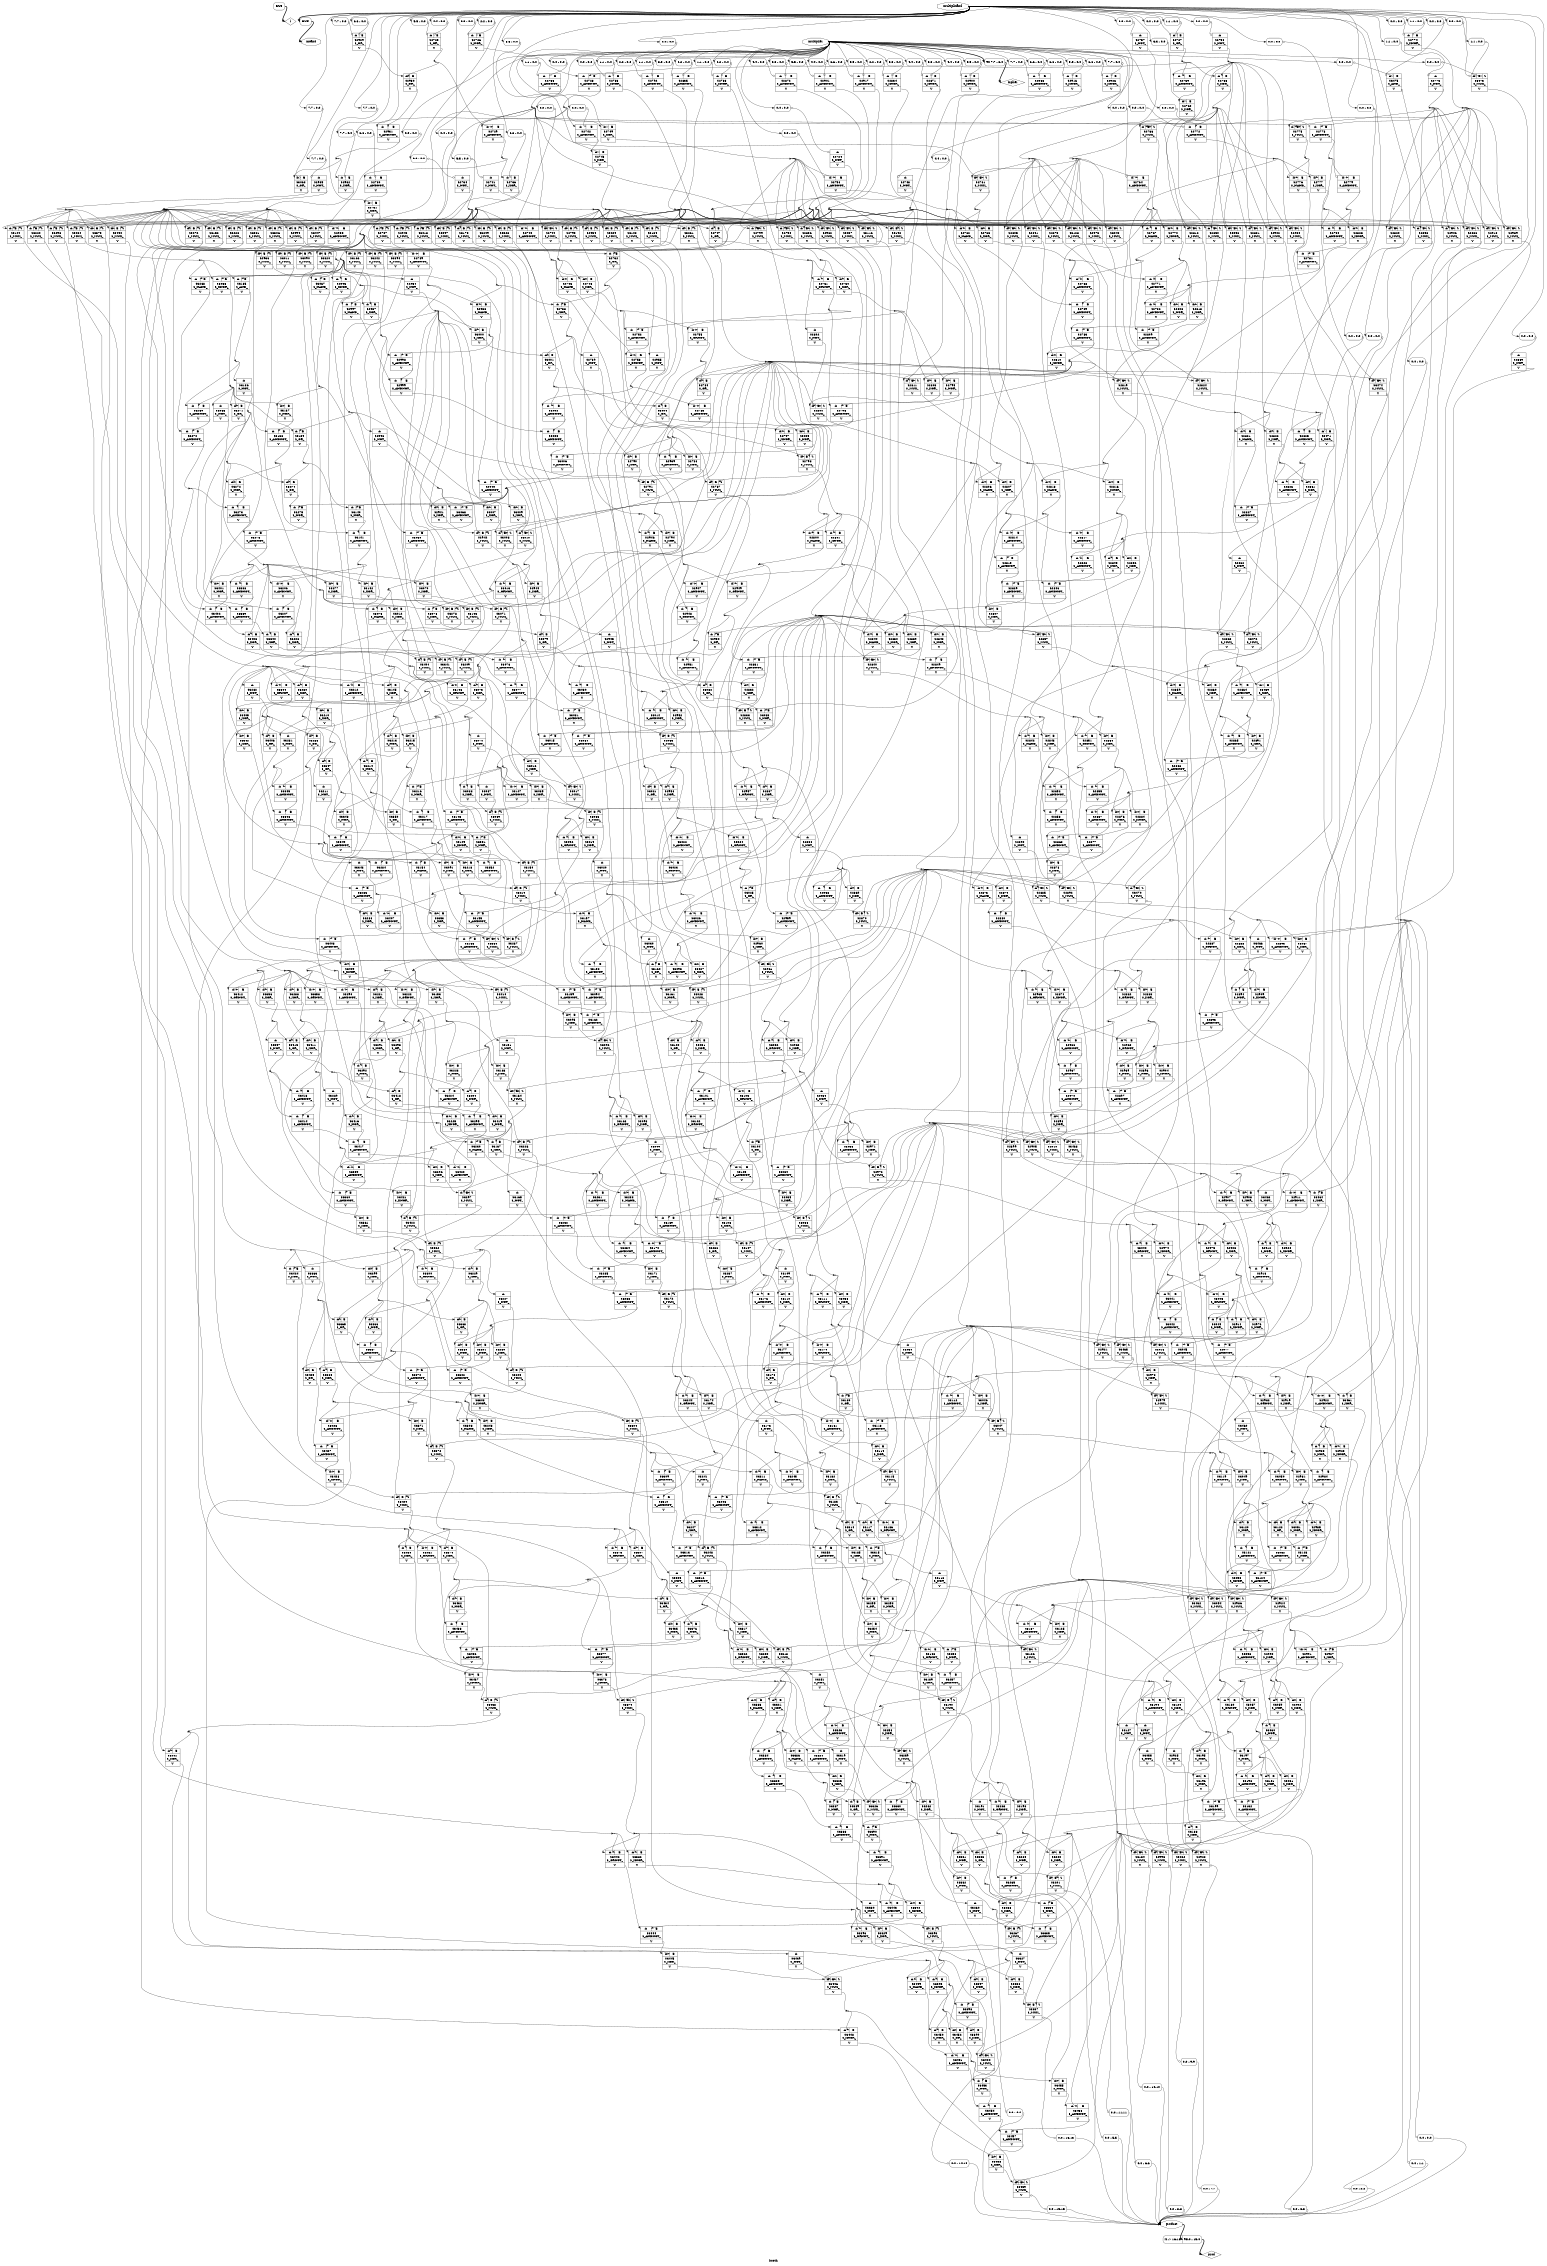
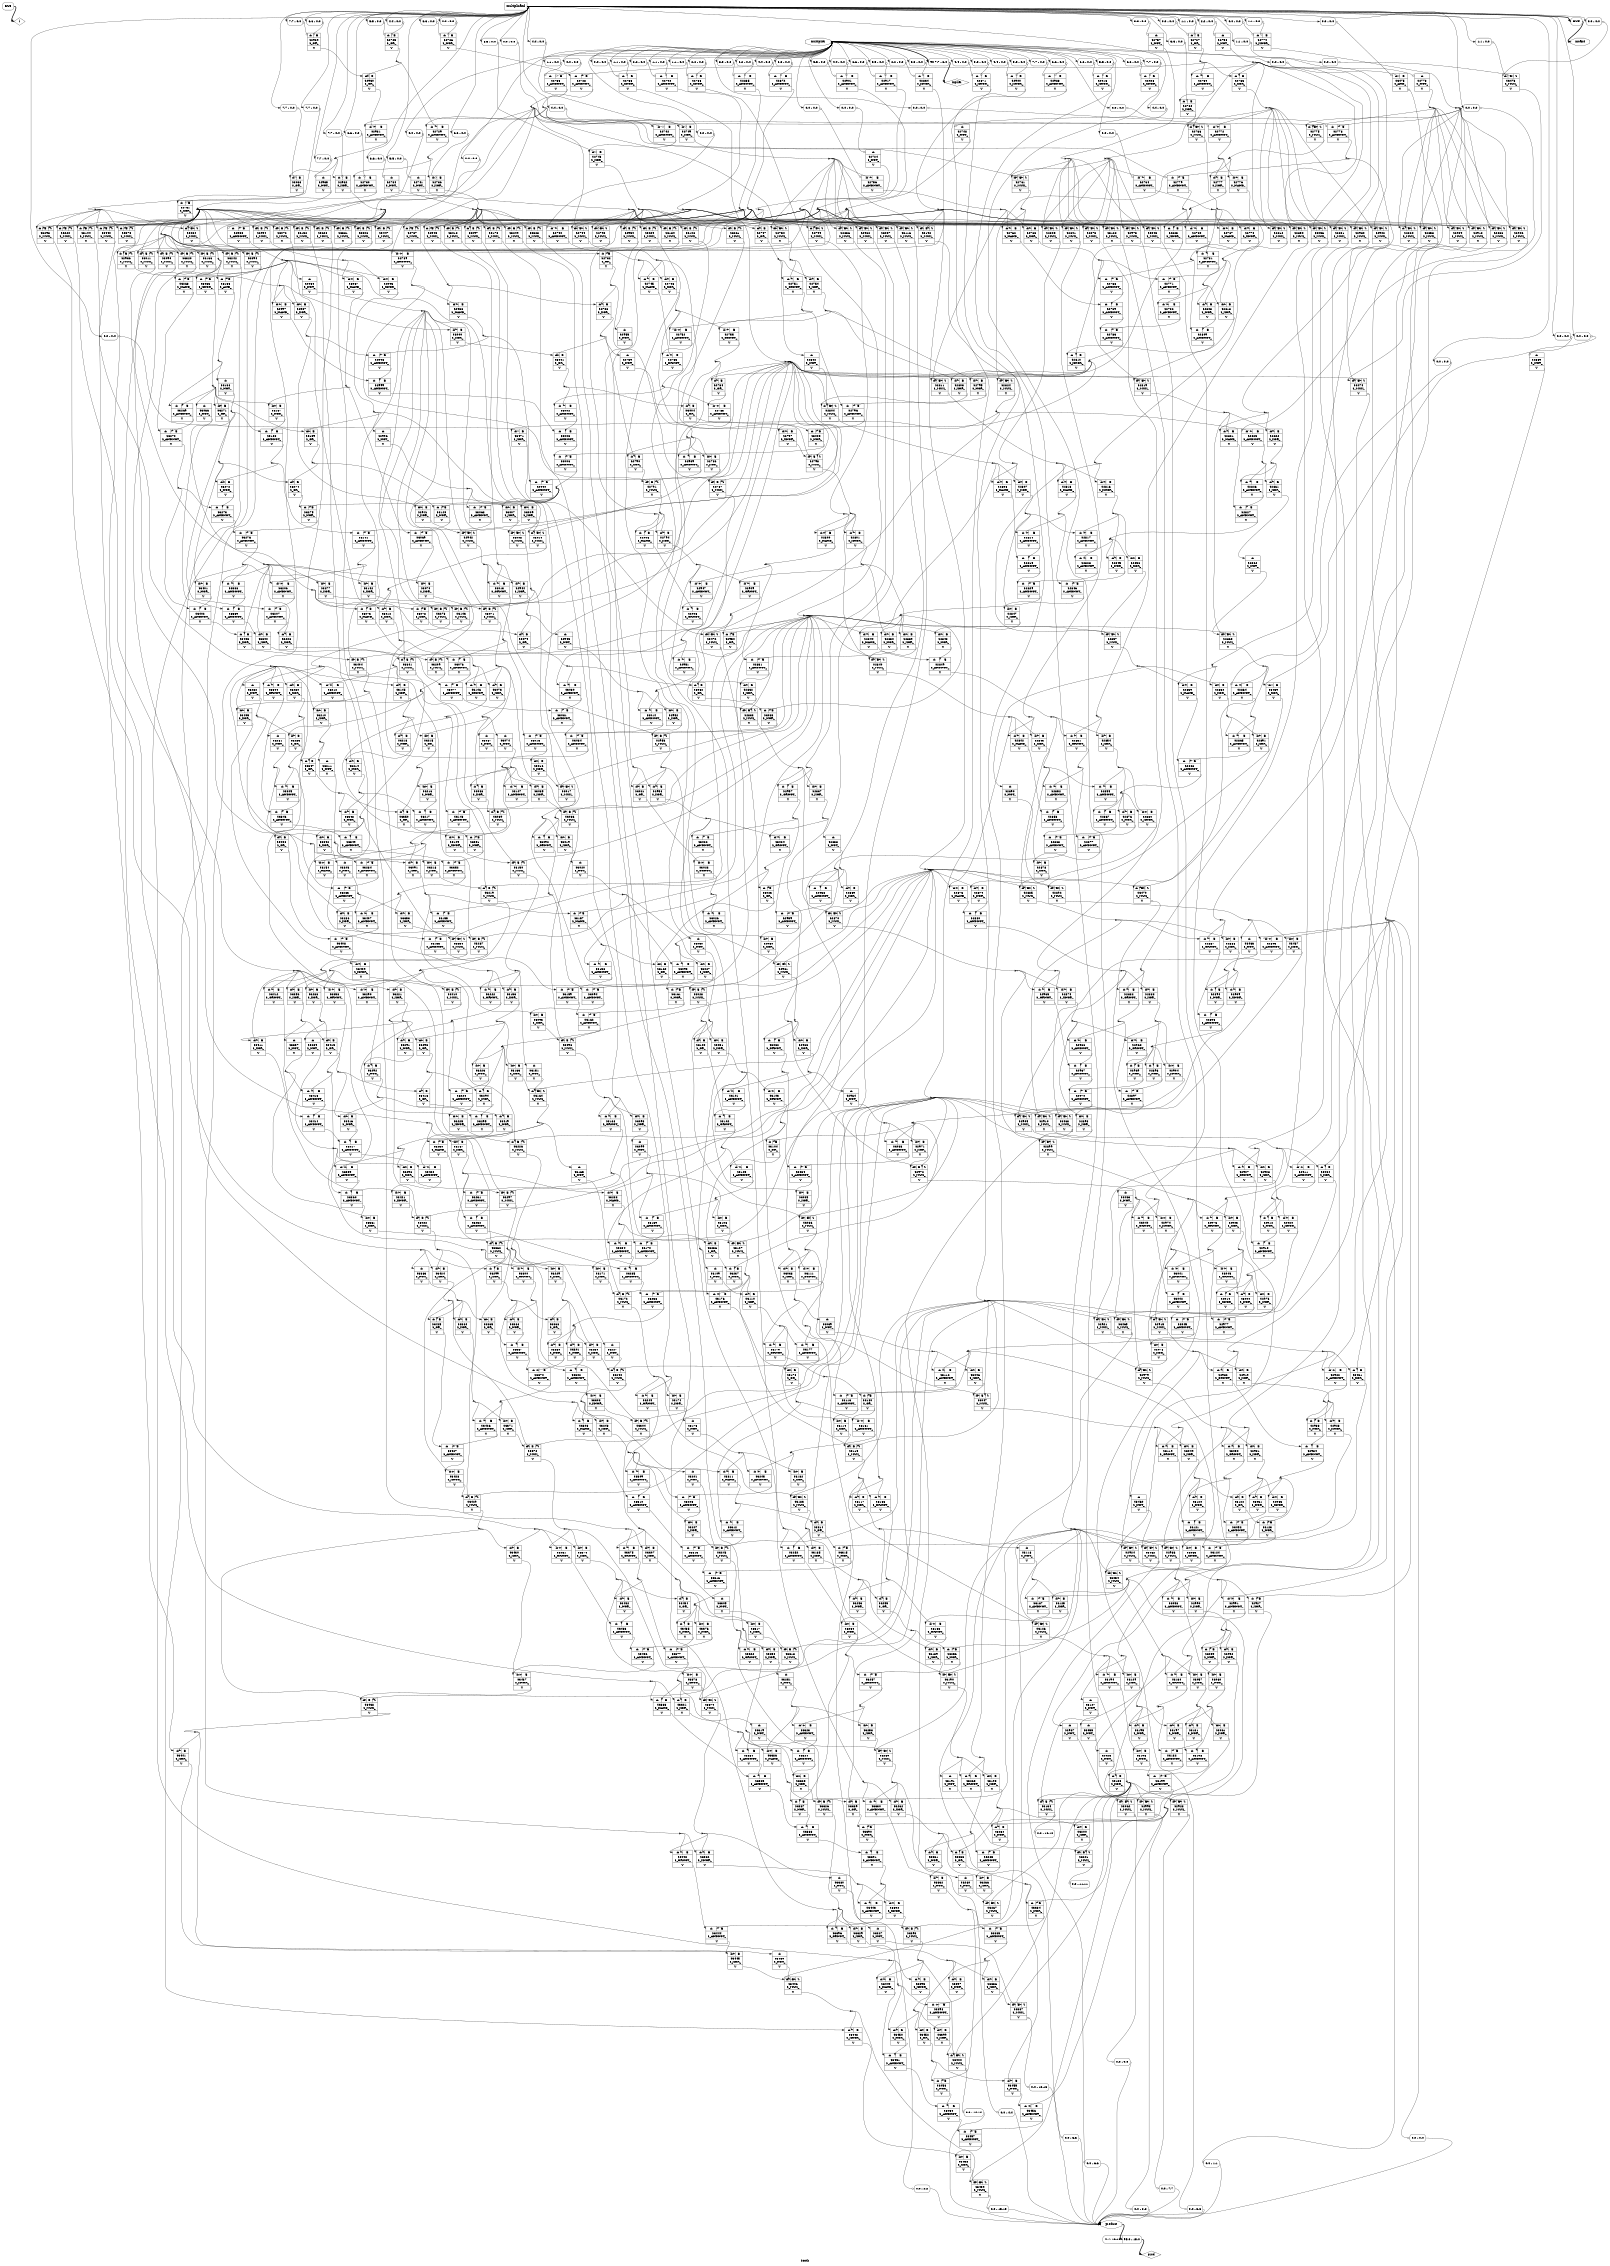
(953, 6) -> (516, 6)
(1161, 2155) -> none
(1127, 2177) -> none
